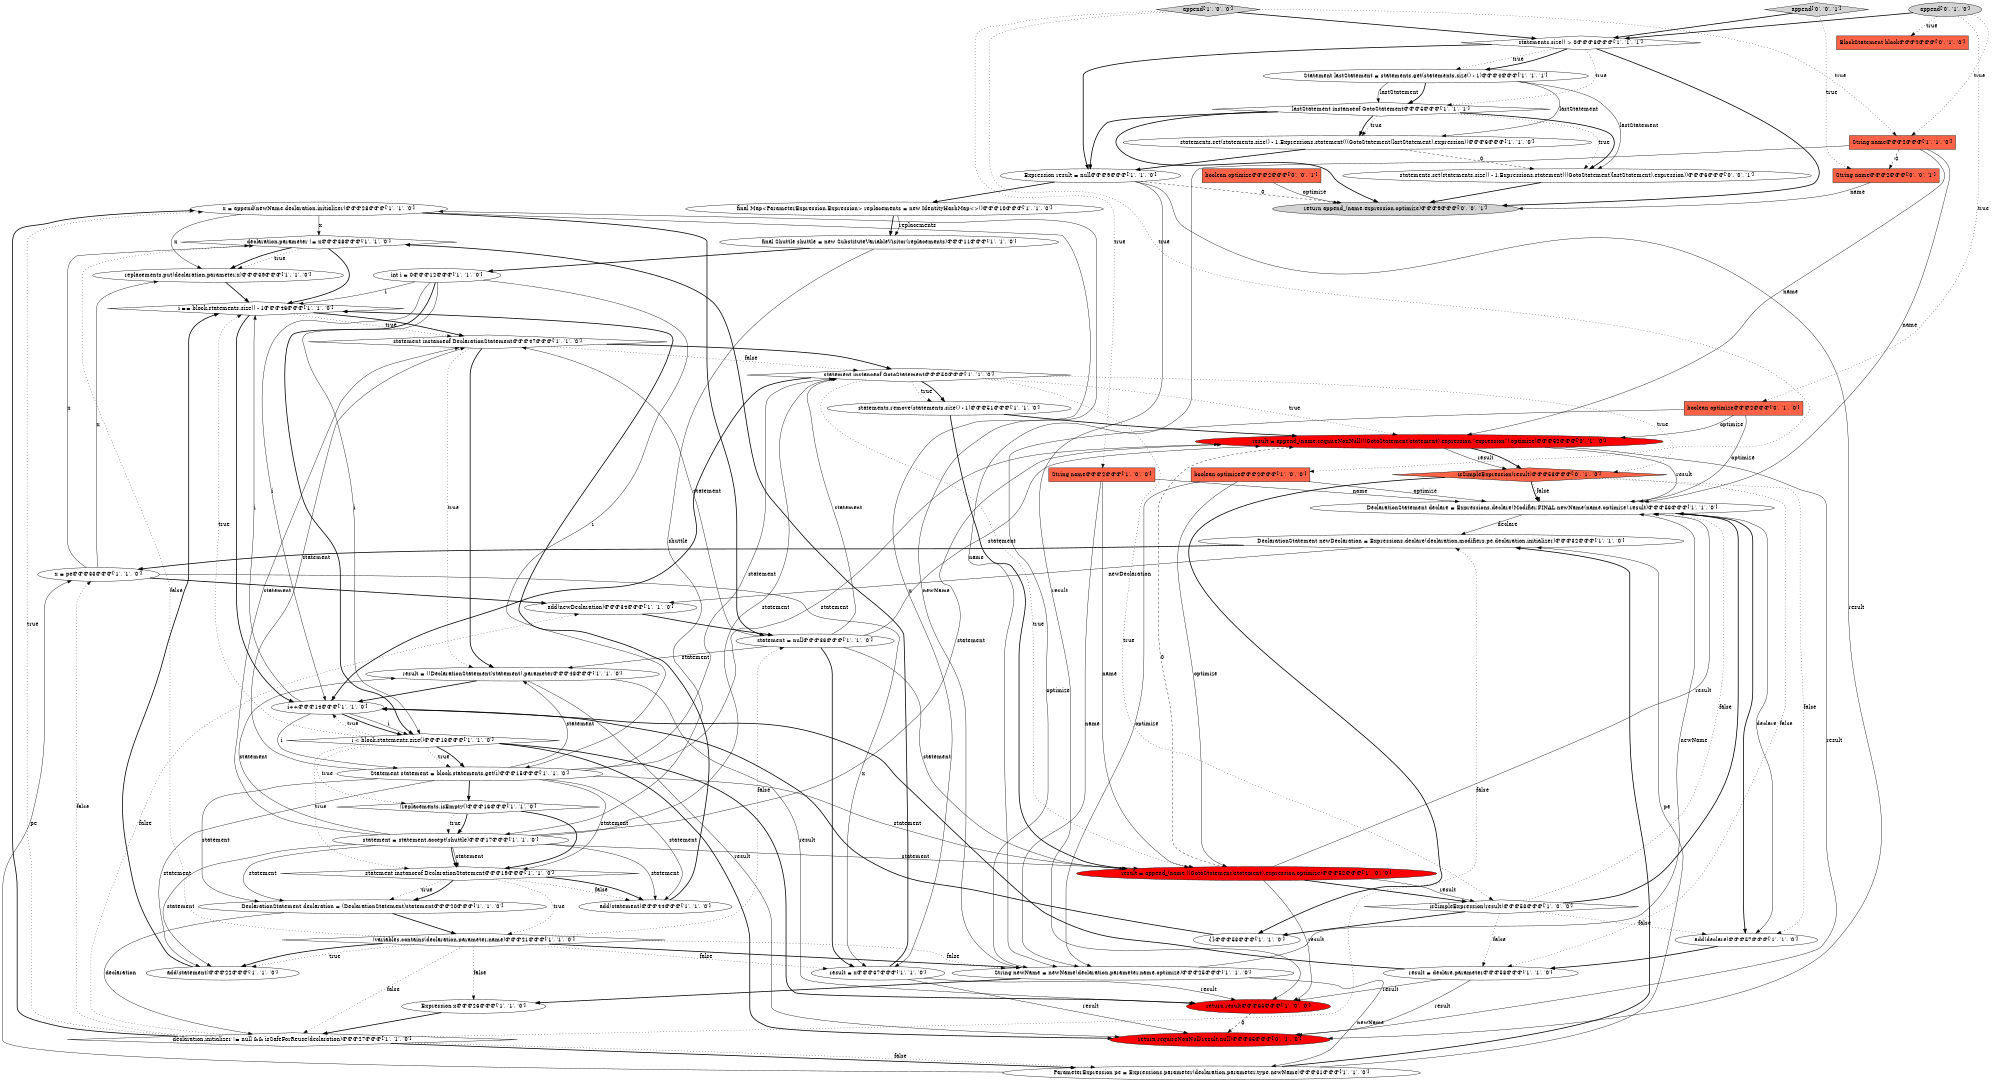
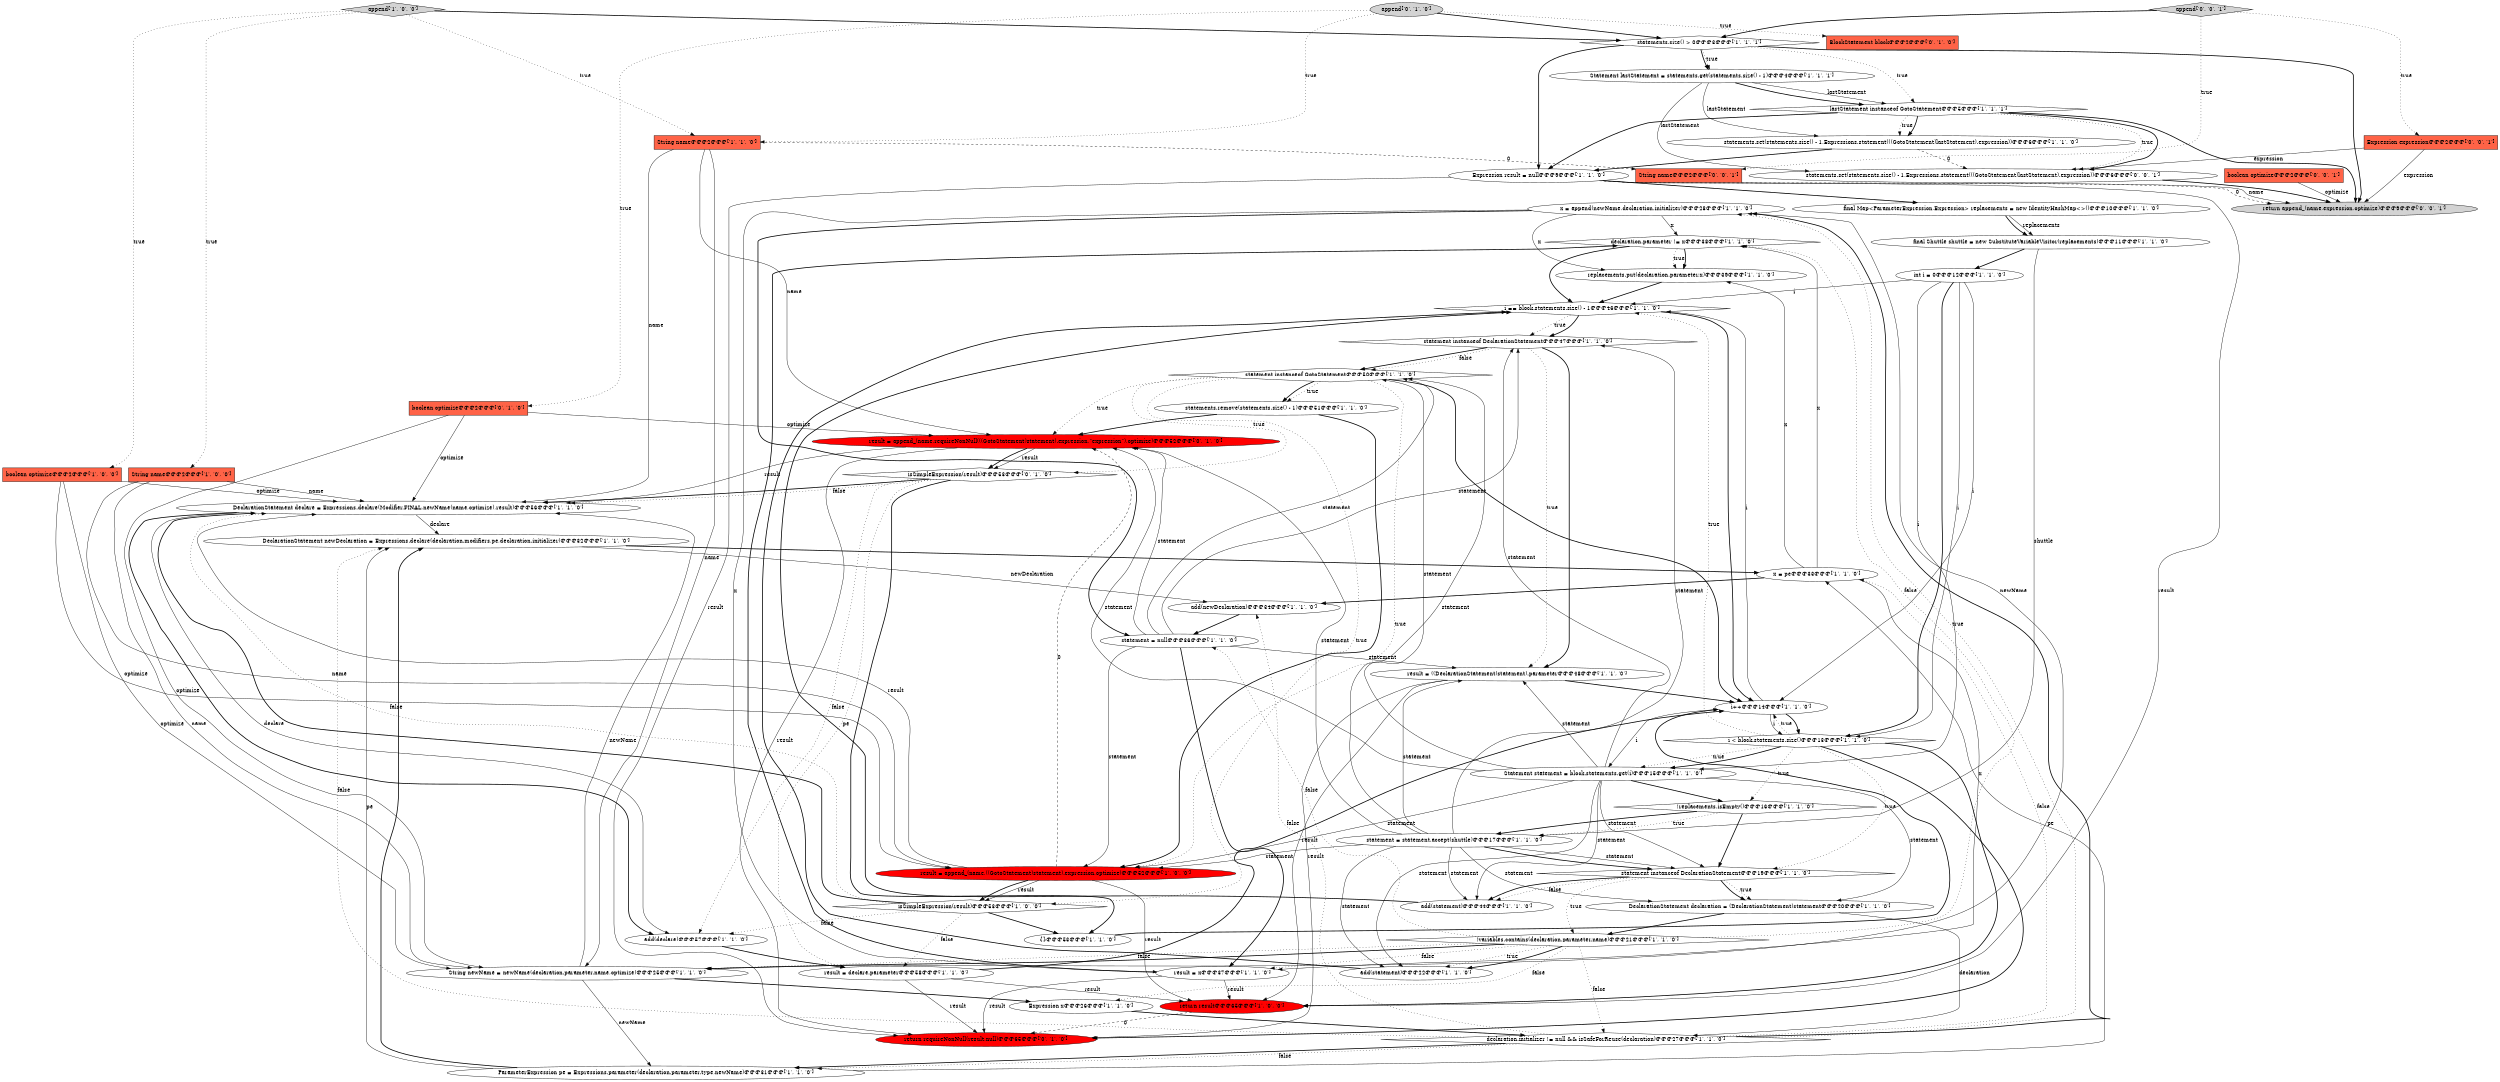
none -> (2431, 142)
(1530, 475) -> (980, 475)
(1786, 724) -> (846, 724)
